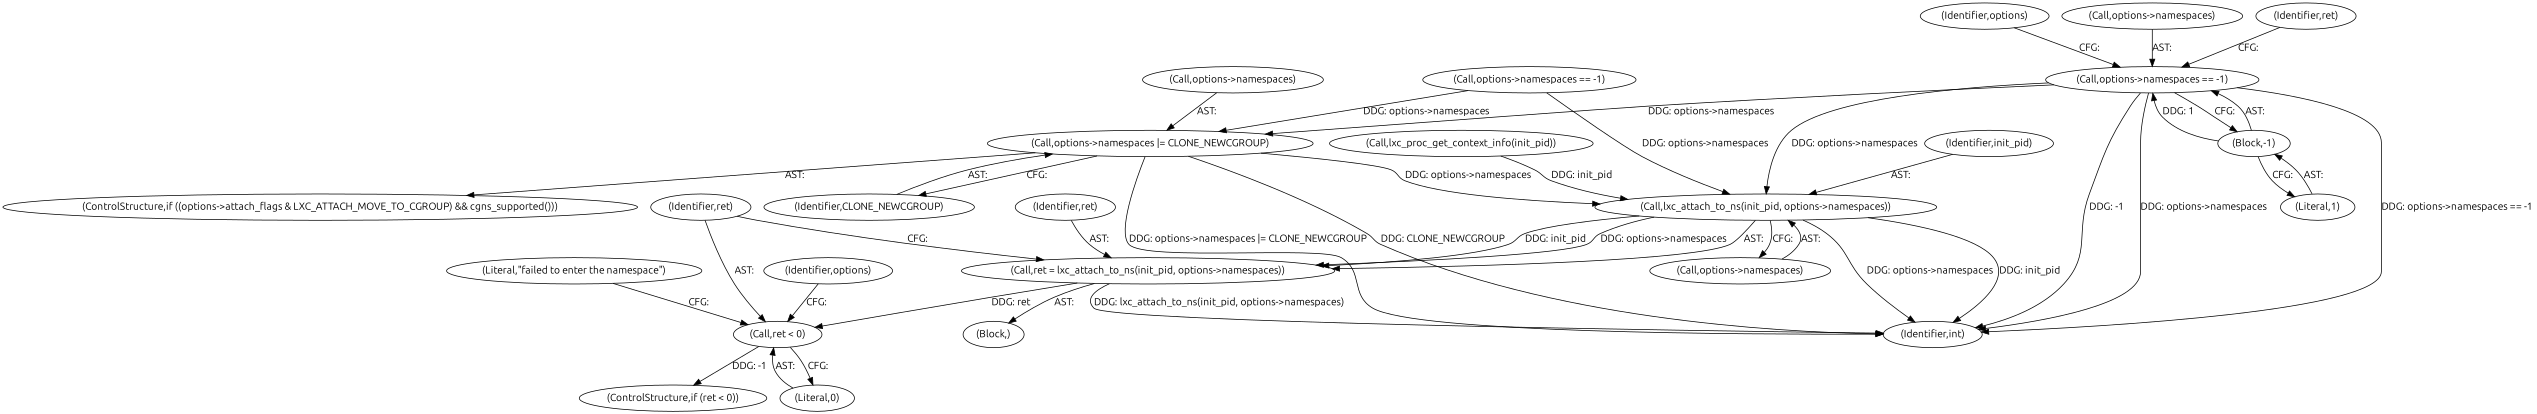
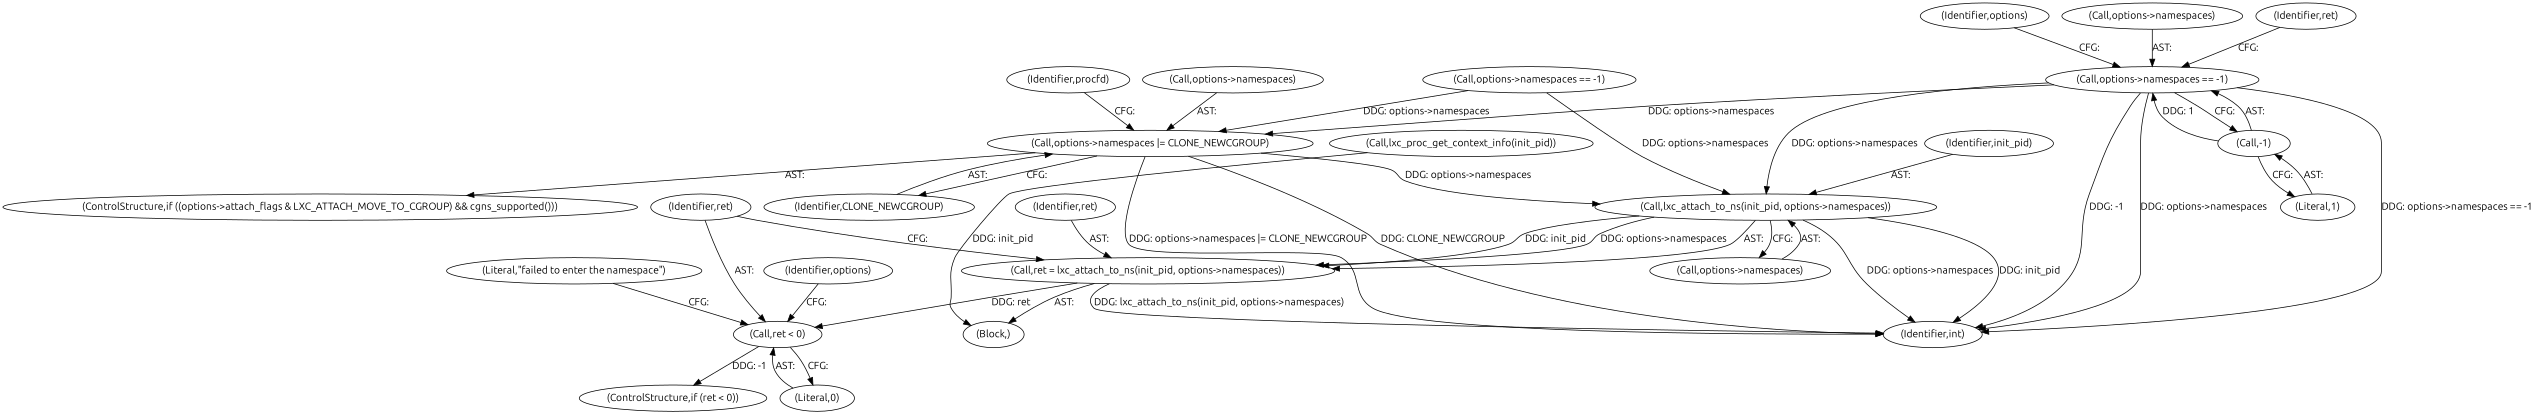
none -> (1068, 80)
(2254, 143) -> (2254, 143)
(1558, 183) -> (1111, 179)
